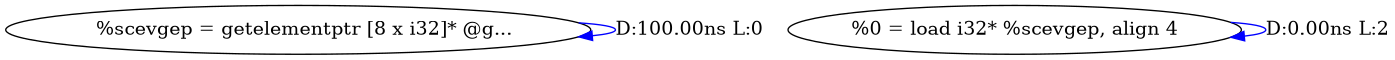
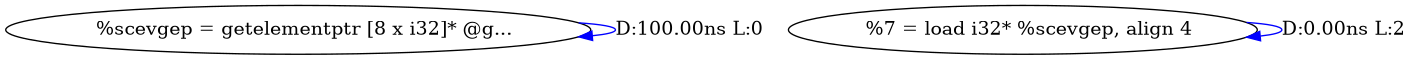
(1015, 30) -> (1023, 30)
